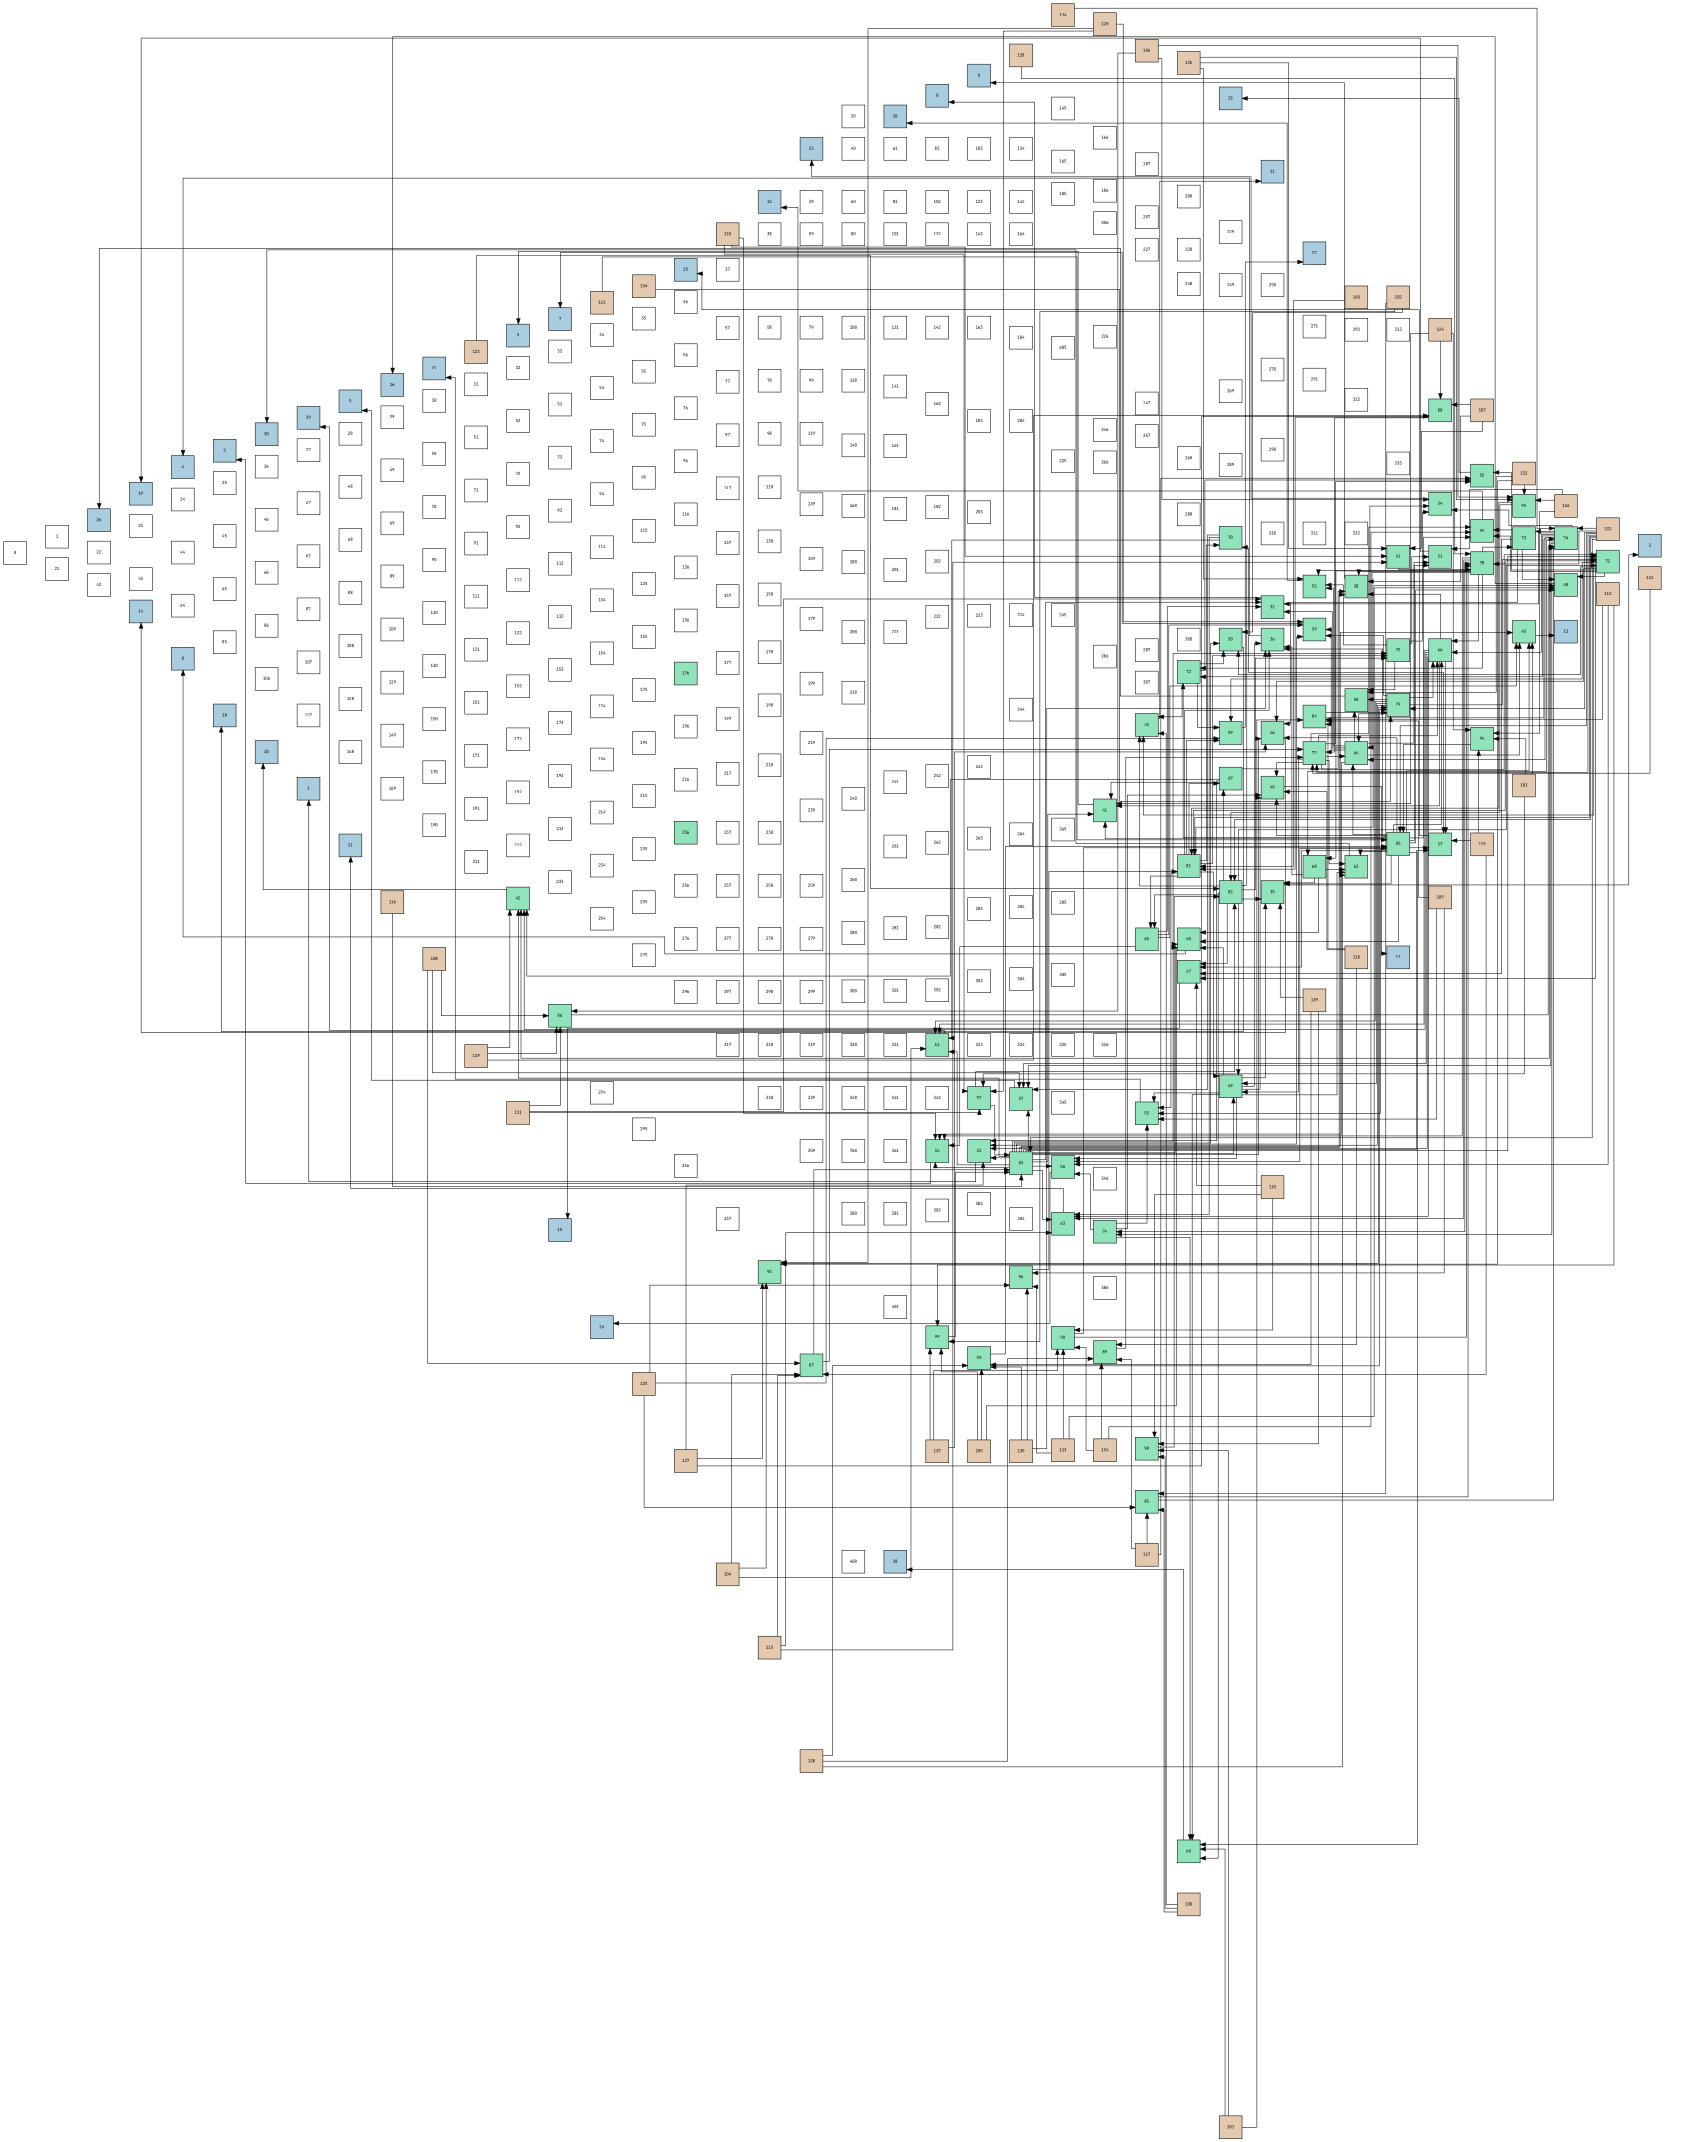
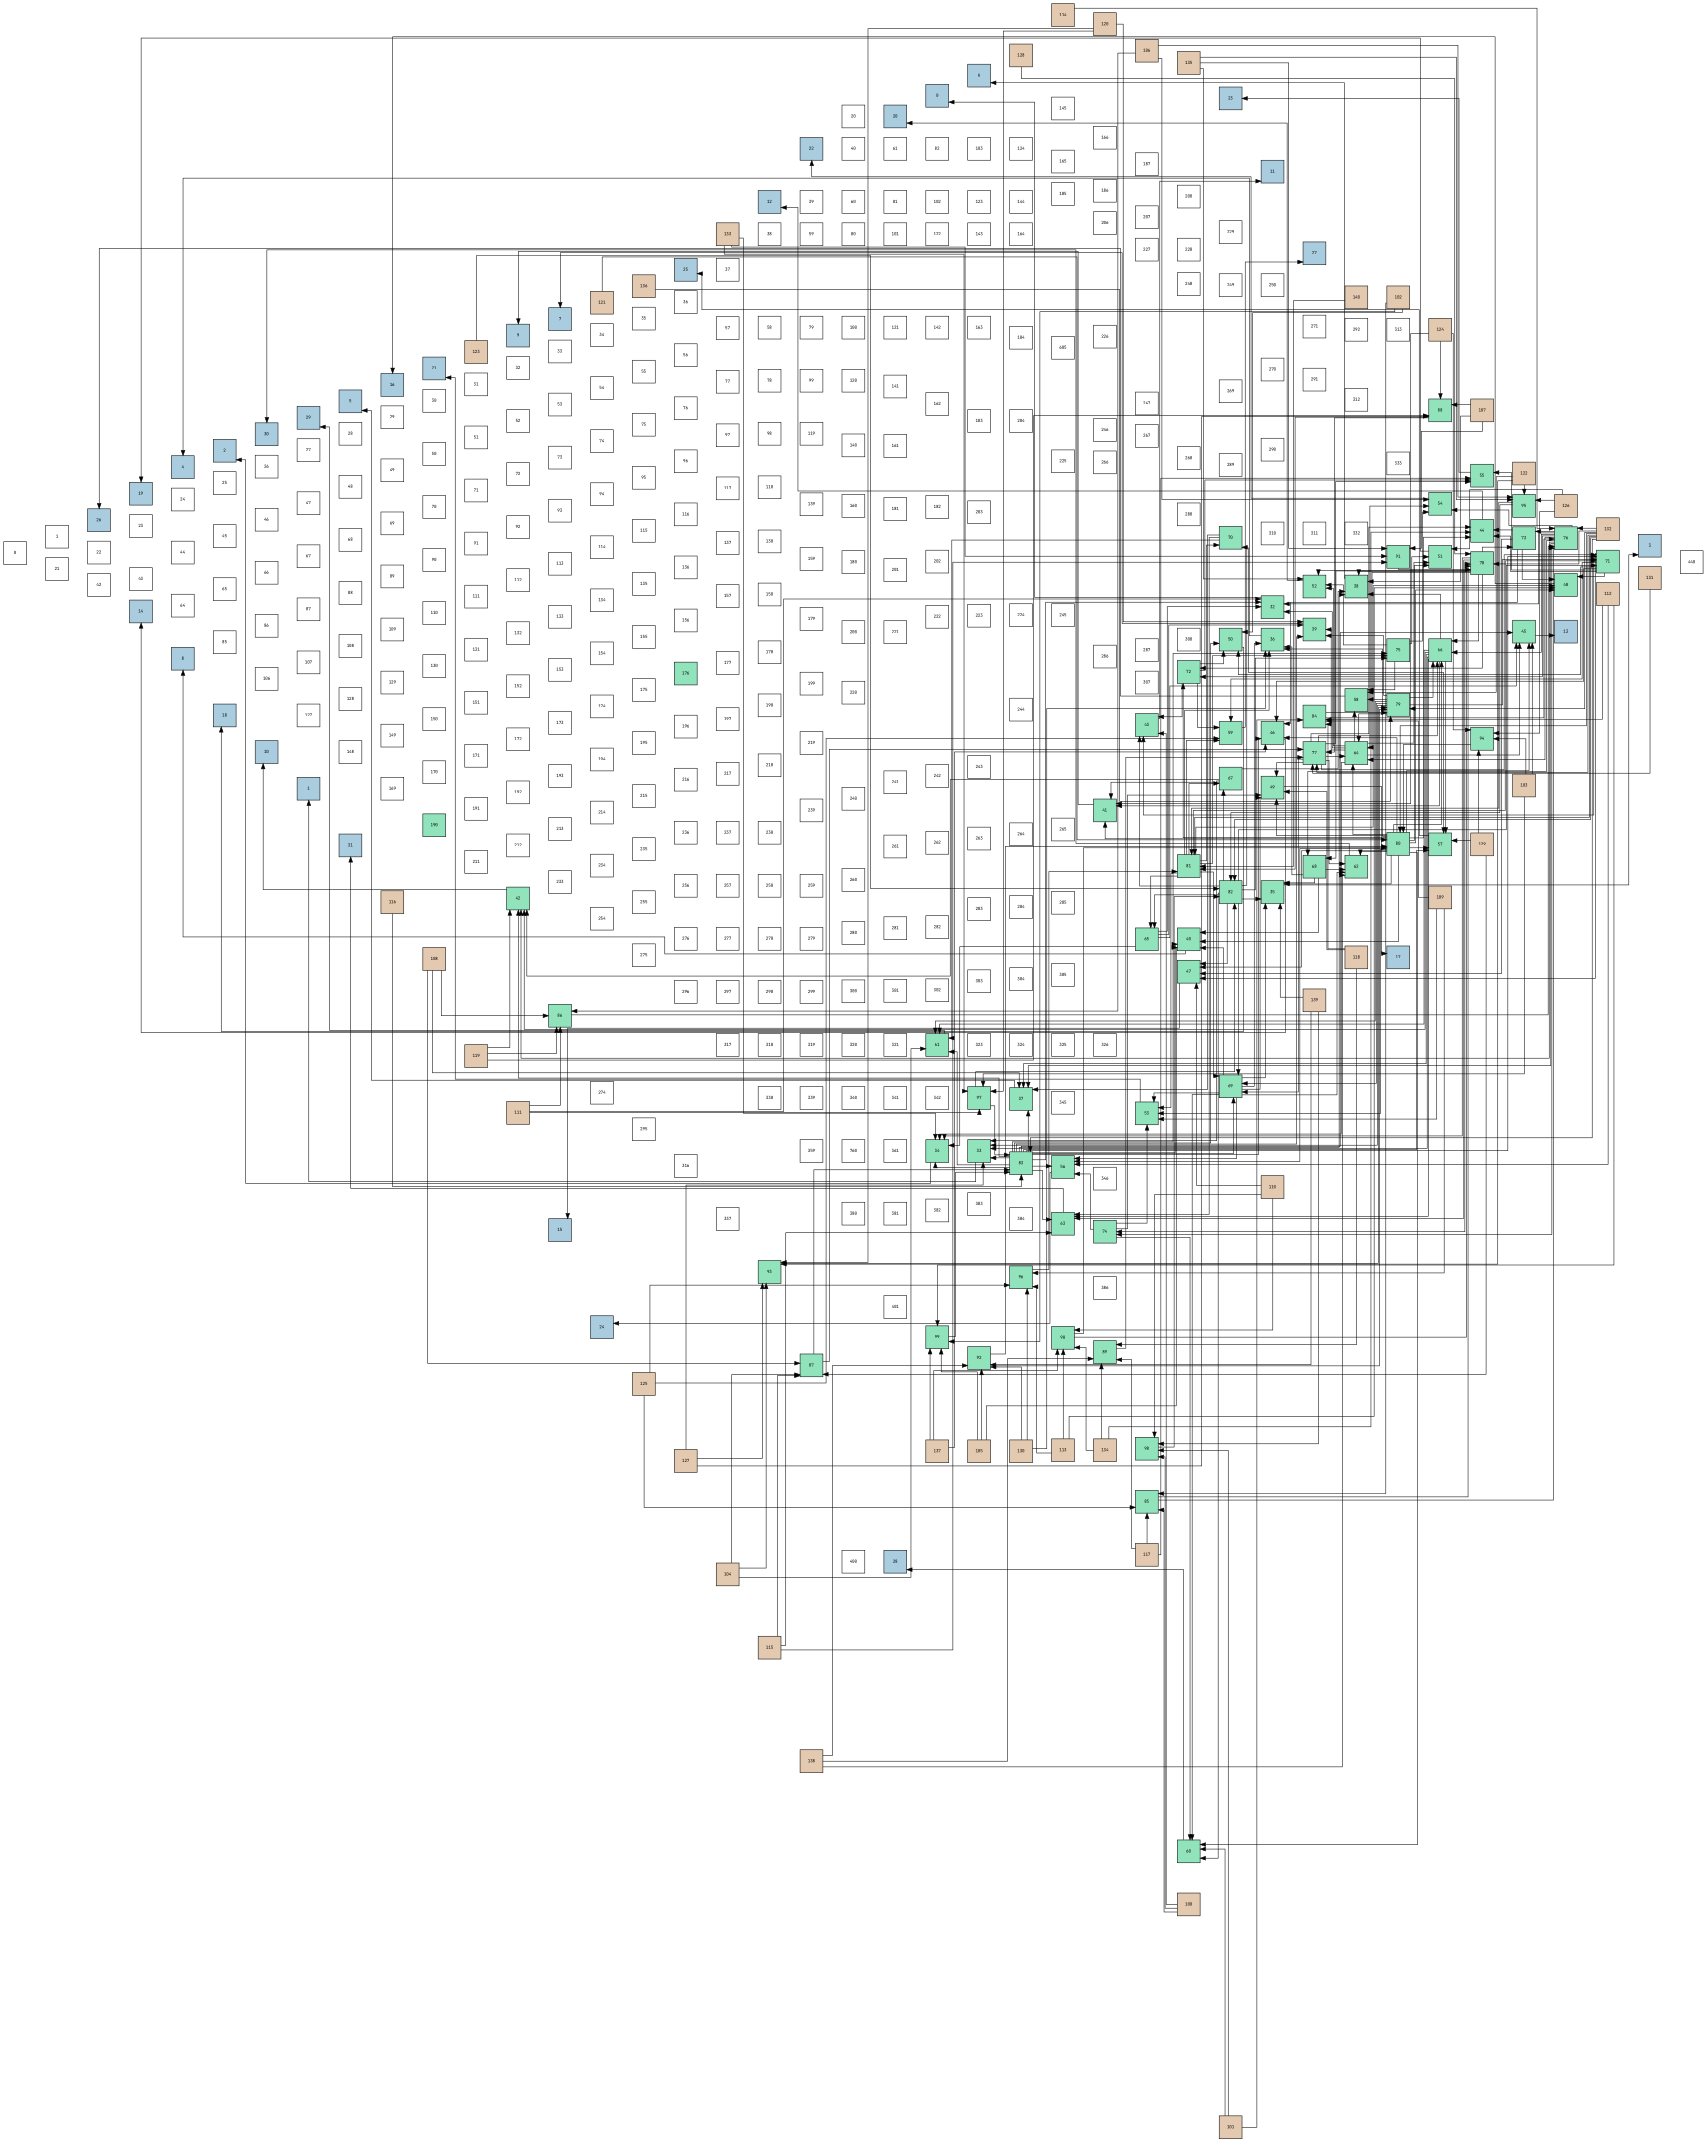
none -> (1692, 562)
(434, 825) -> (434, 825)
(686, 833) -> (686, 833)
(1048, 976) -> none
